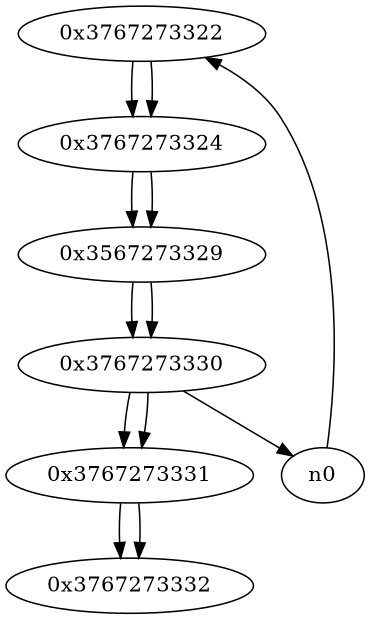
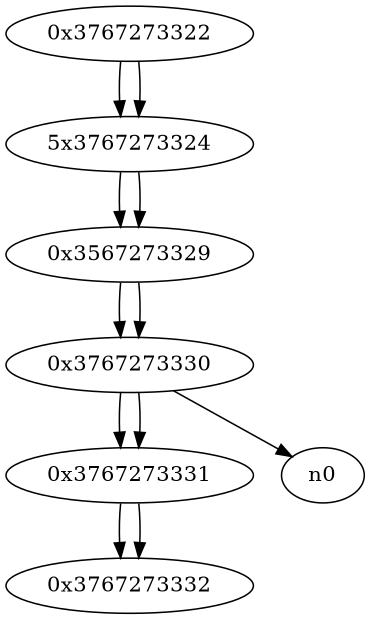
(142, 144) -> (130, 144)
(325, 238) -> none
